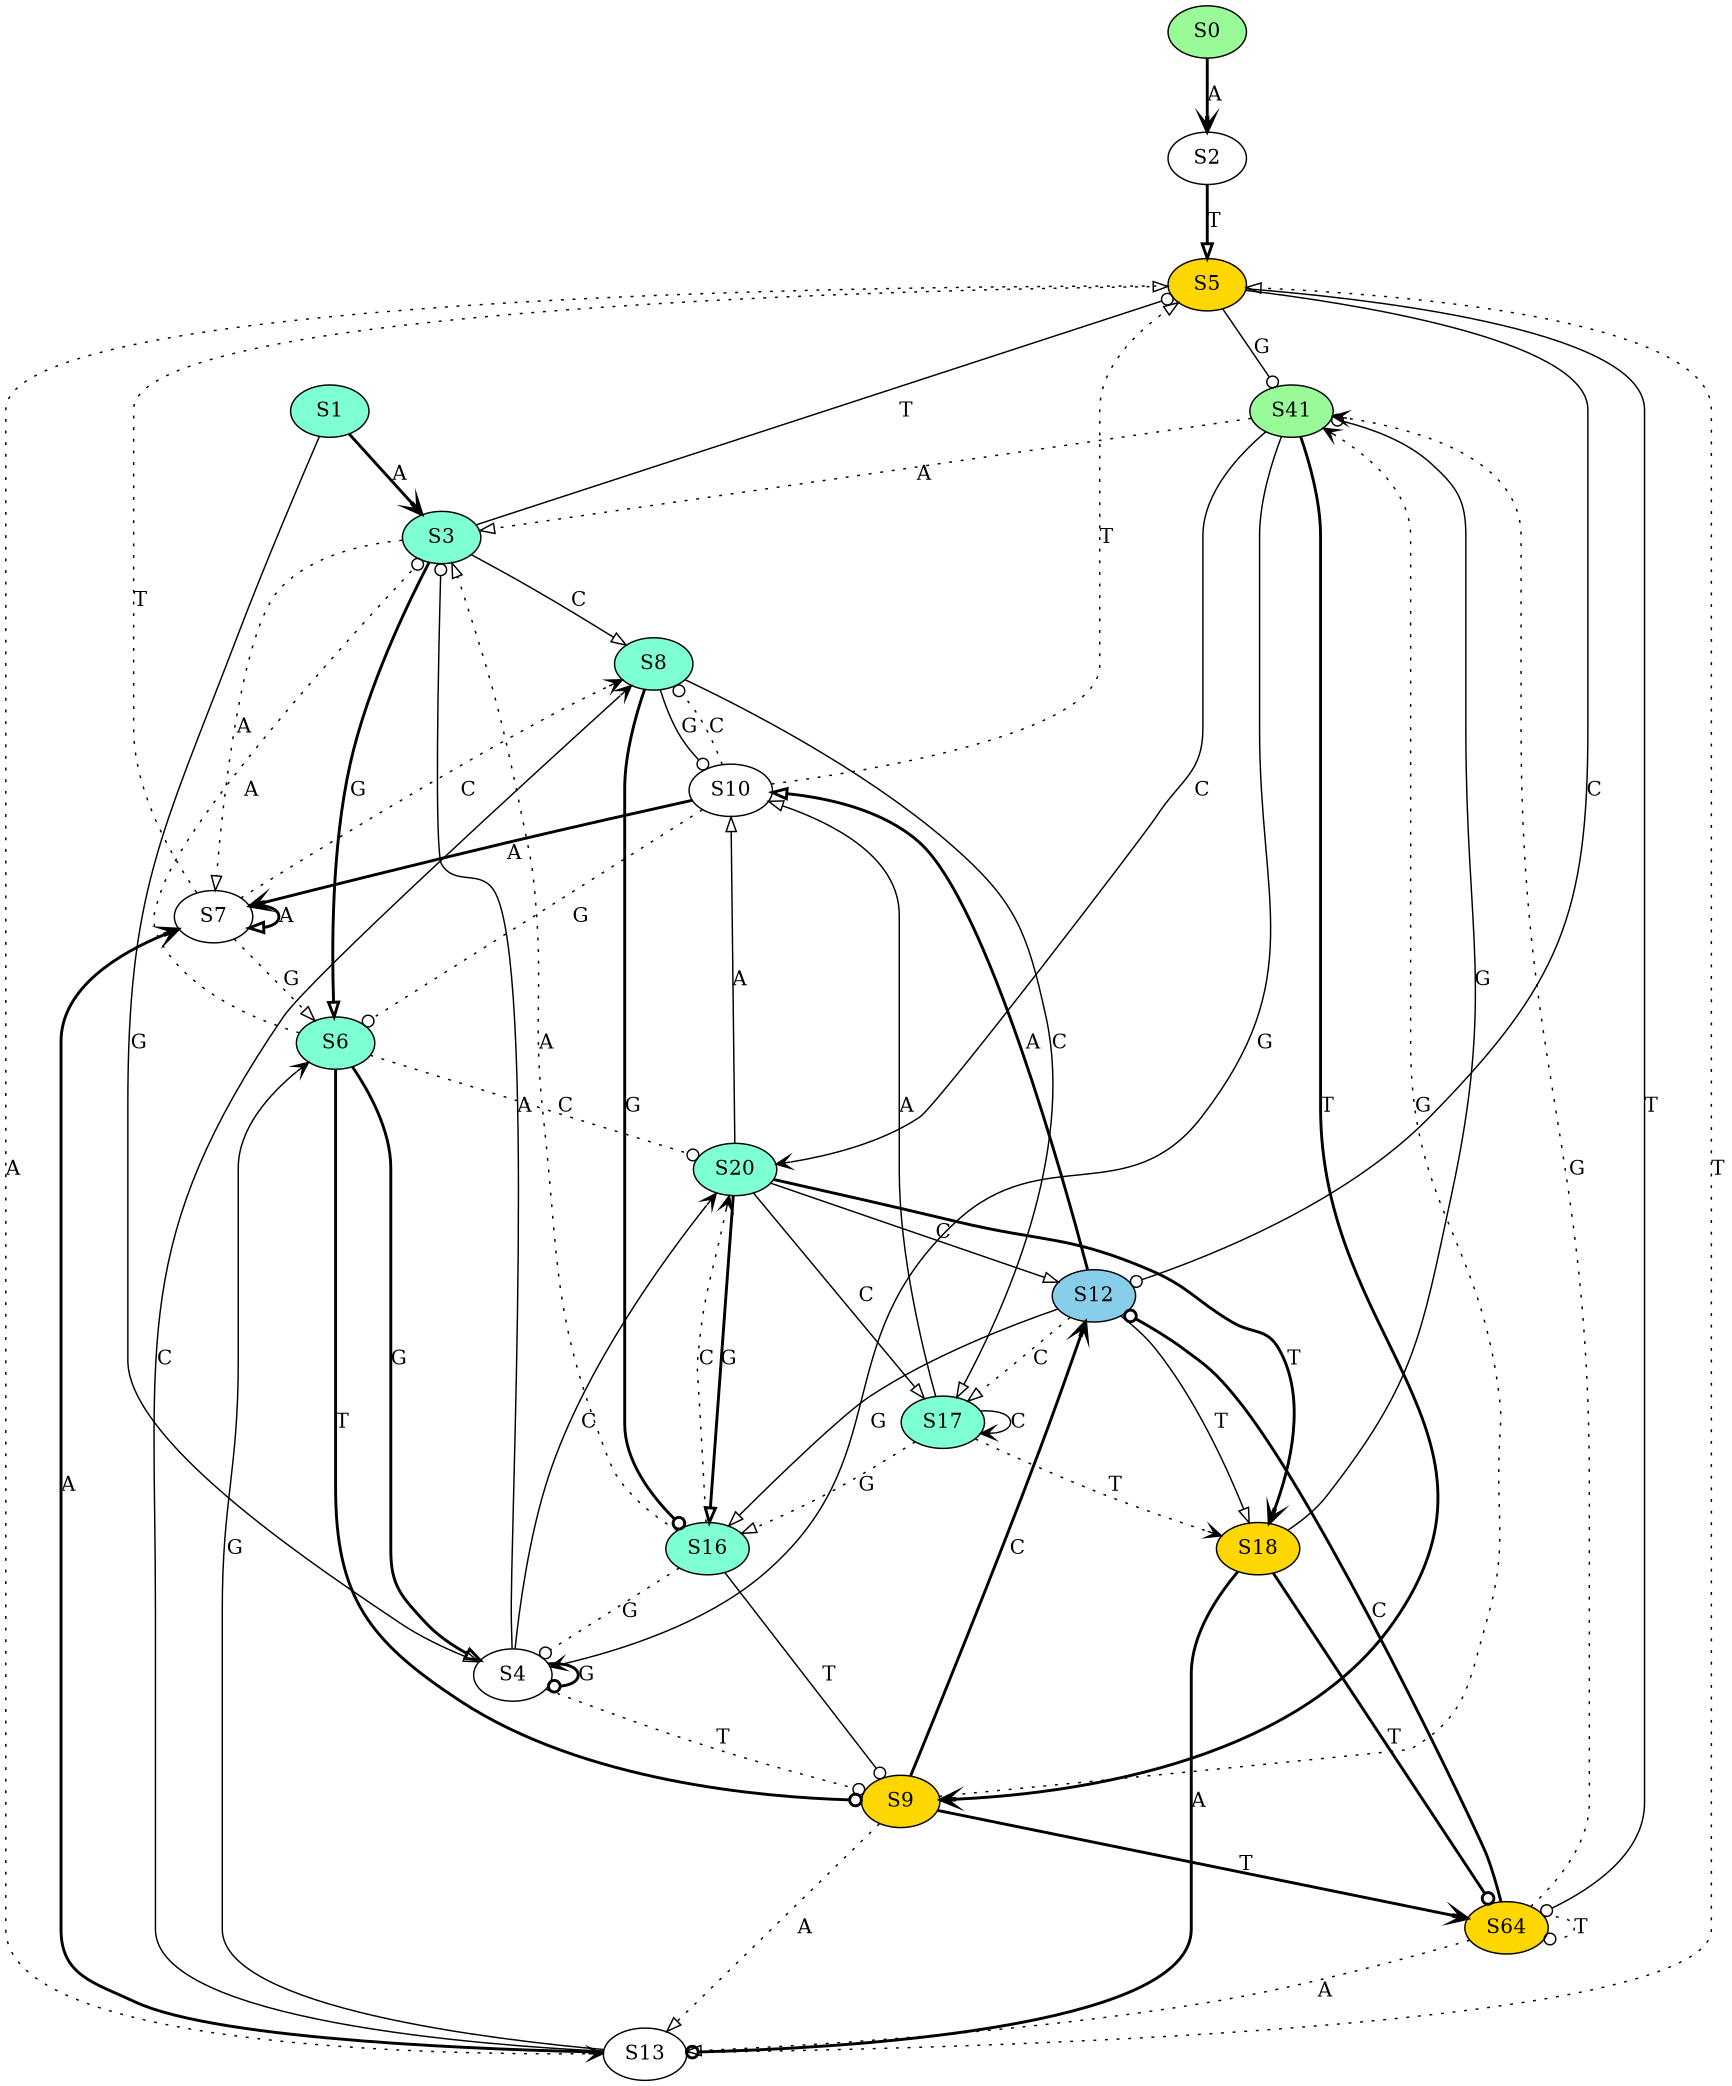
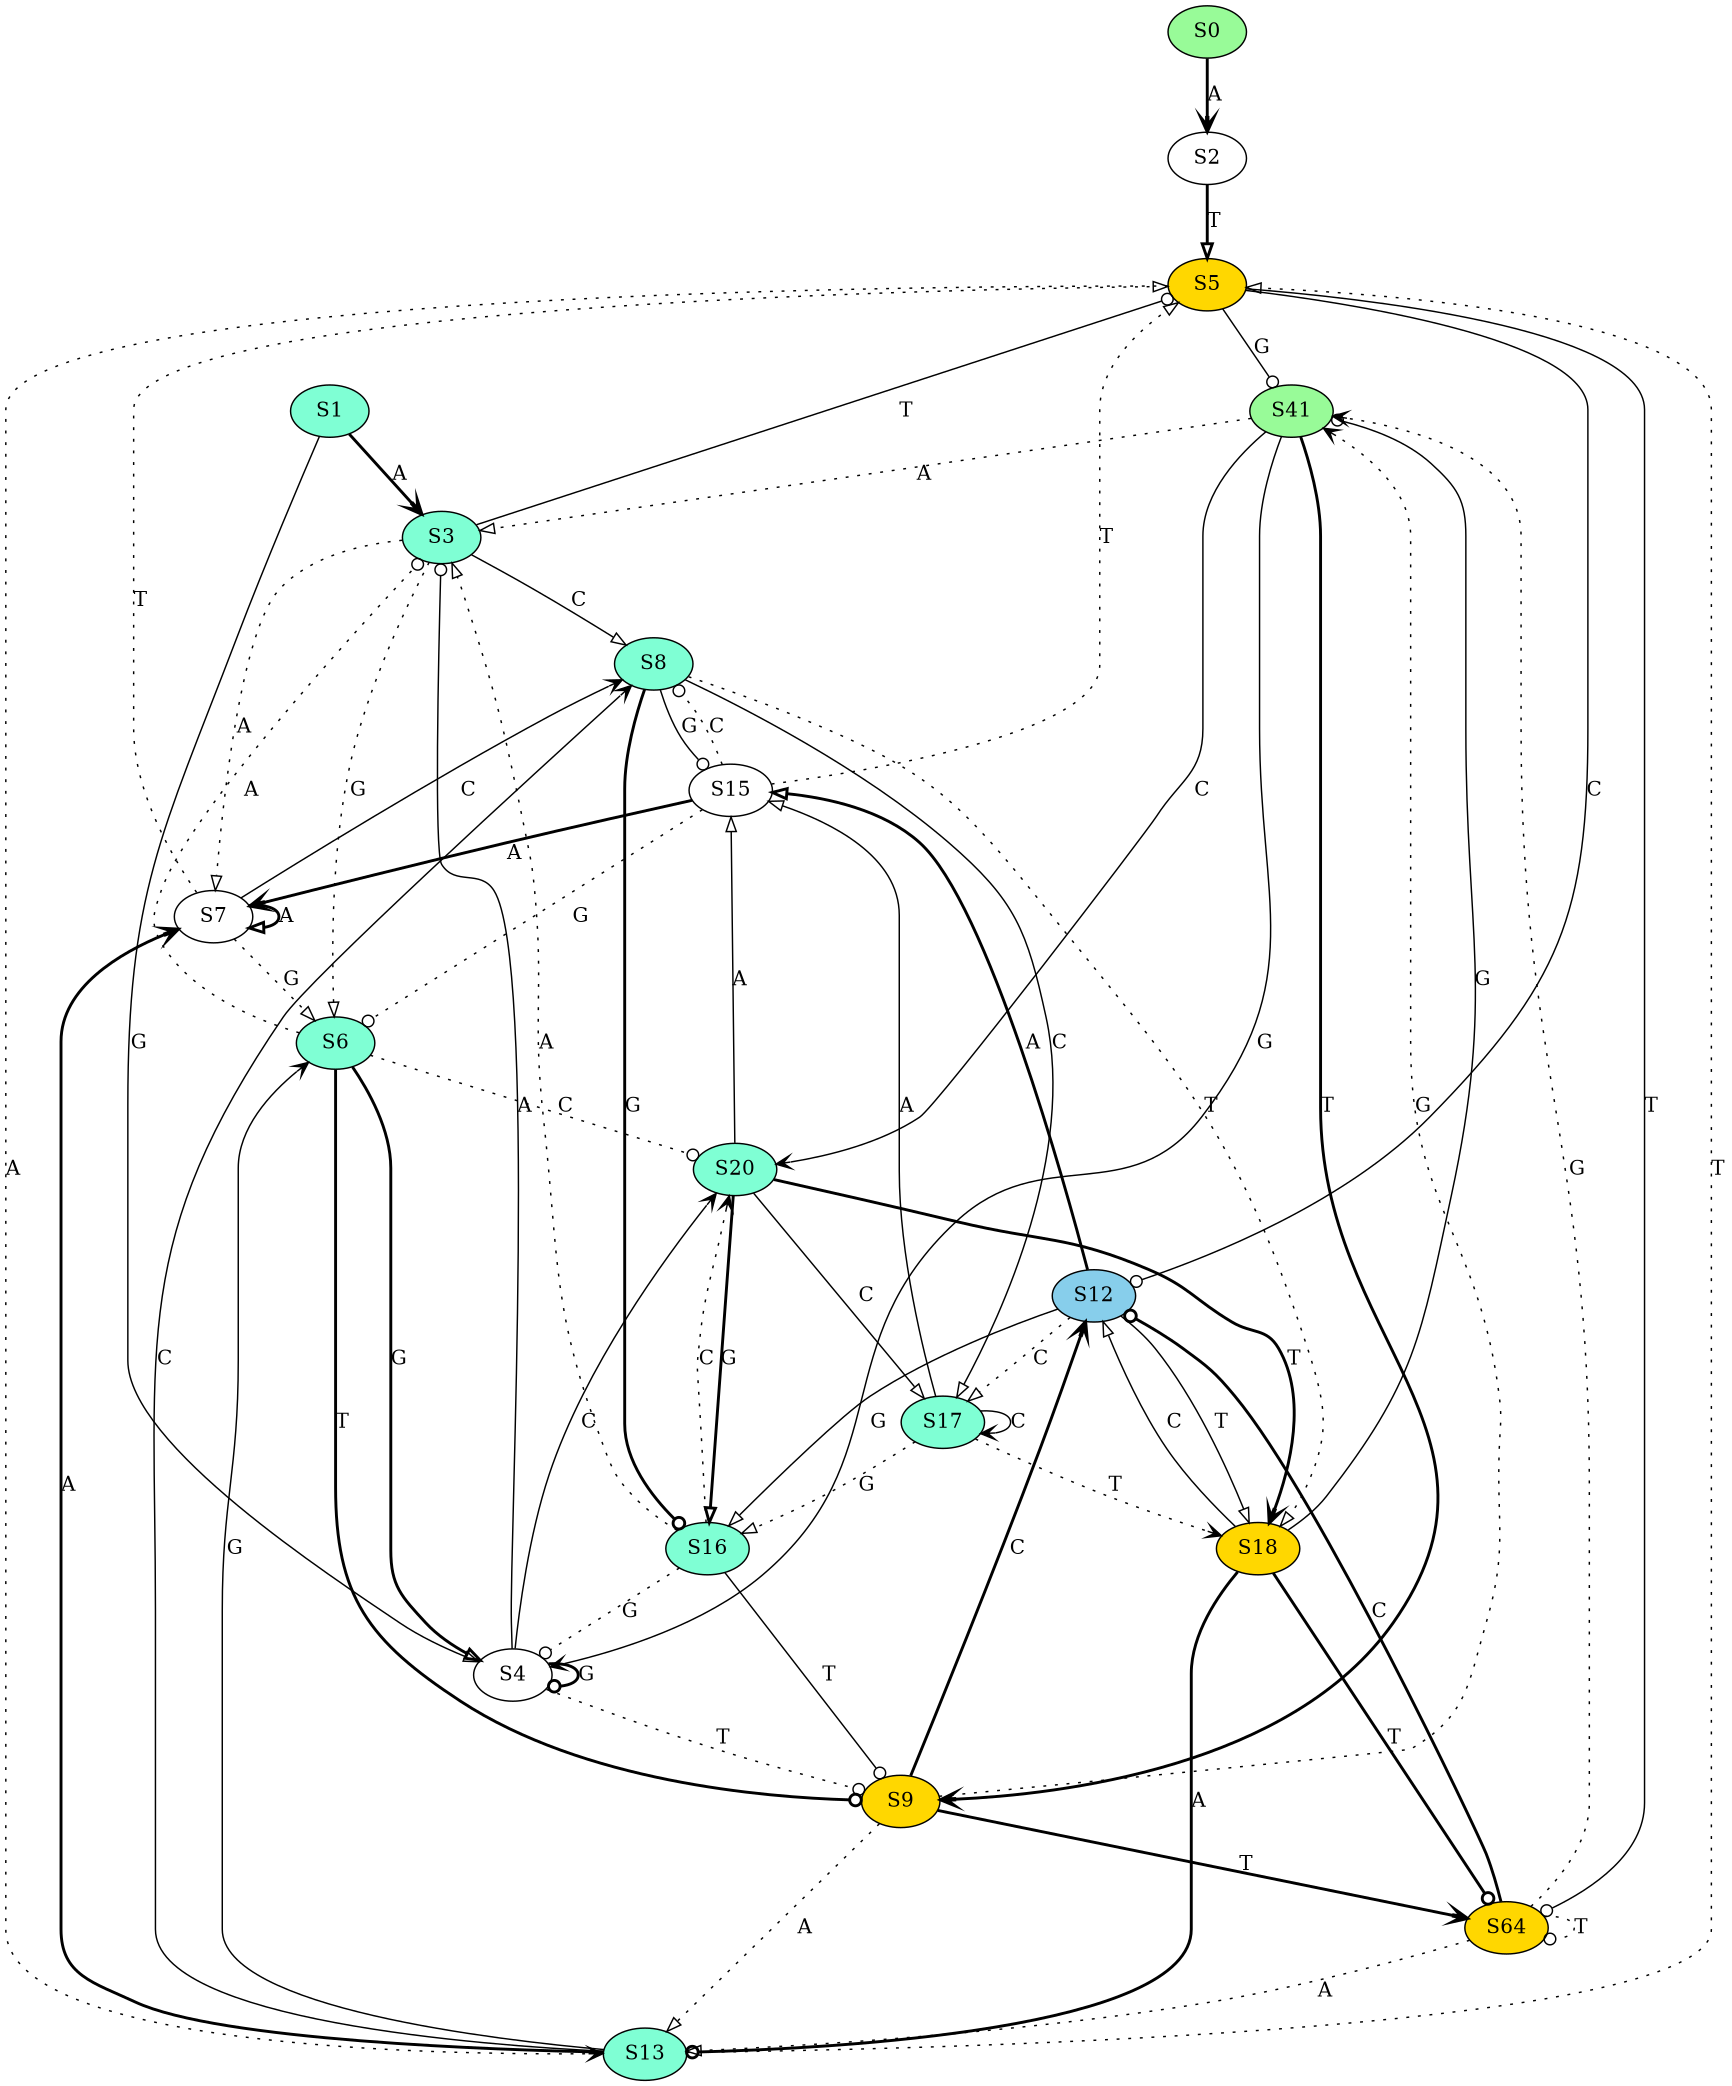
(348, 775) -> (348, 775)
(422, 788) -> (422, 788)
(731, 790) -> (731, 790)
none -> (1127, 1008)
(915, 1233) -> (1160, 1439)
(645, 2054) -> (645, 2054)
